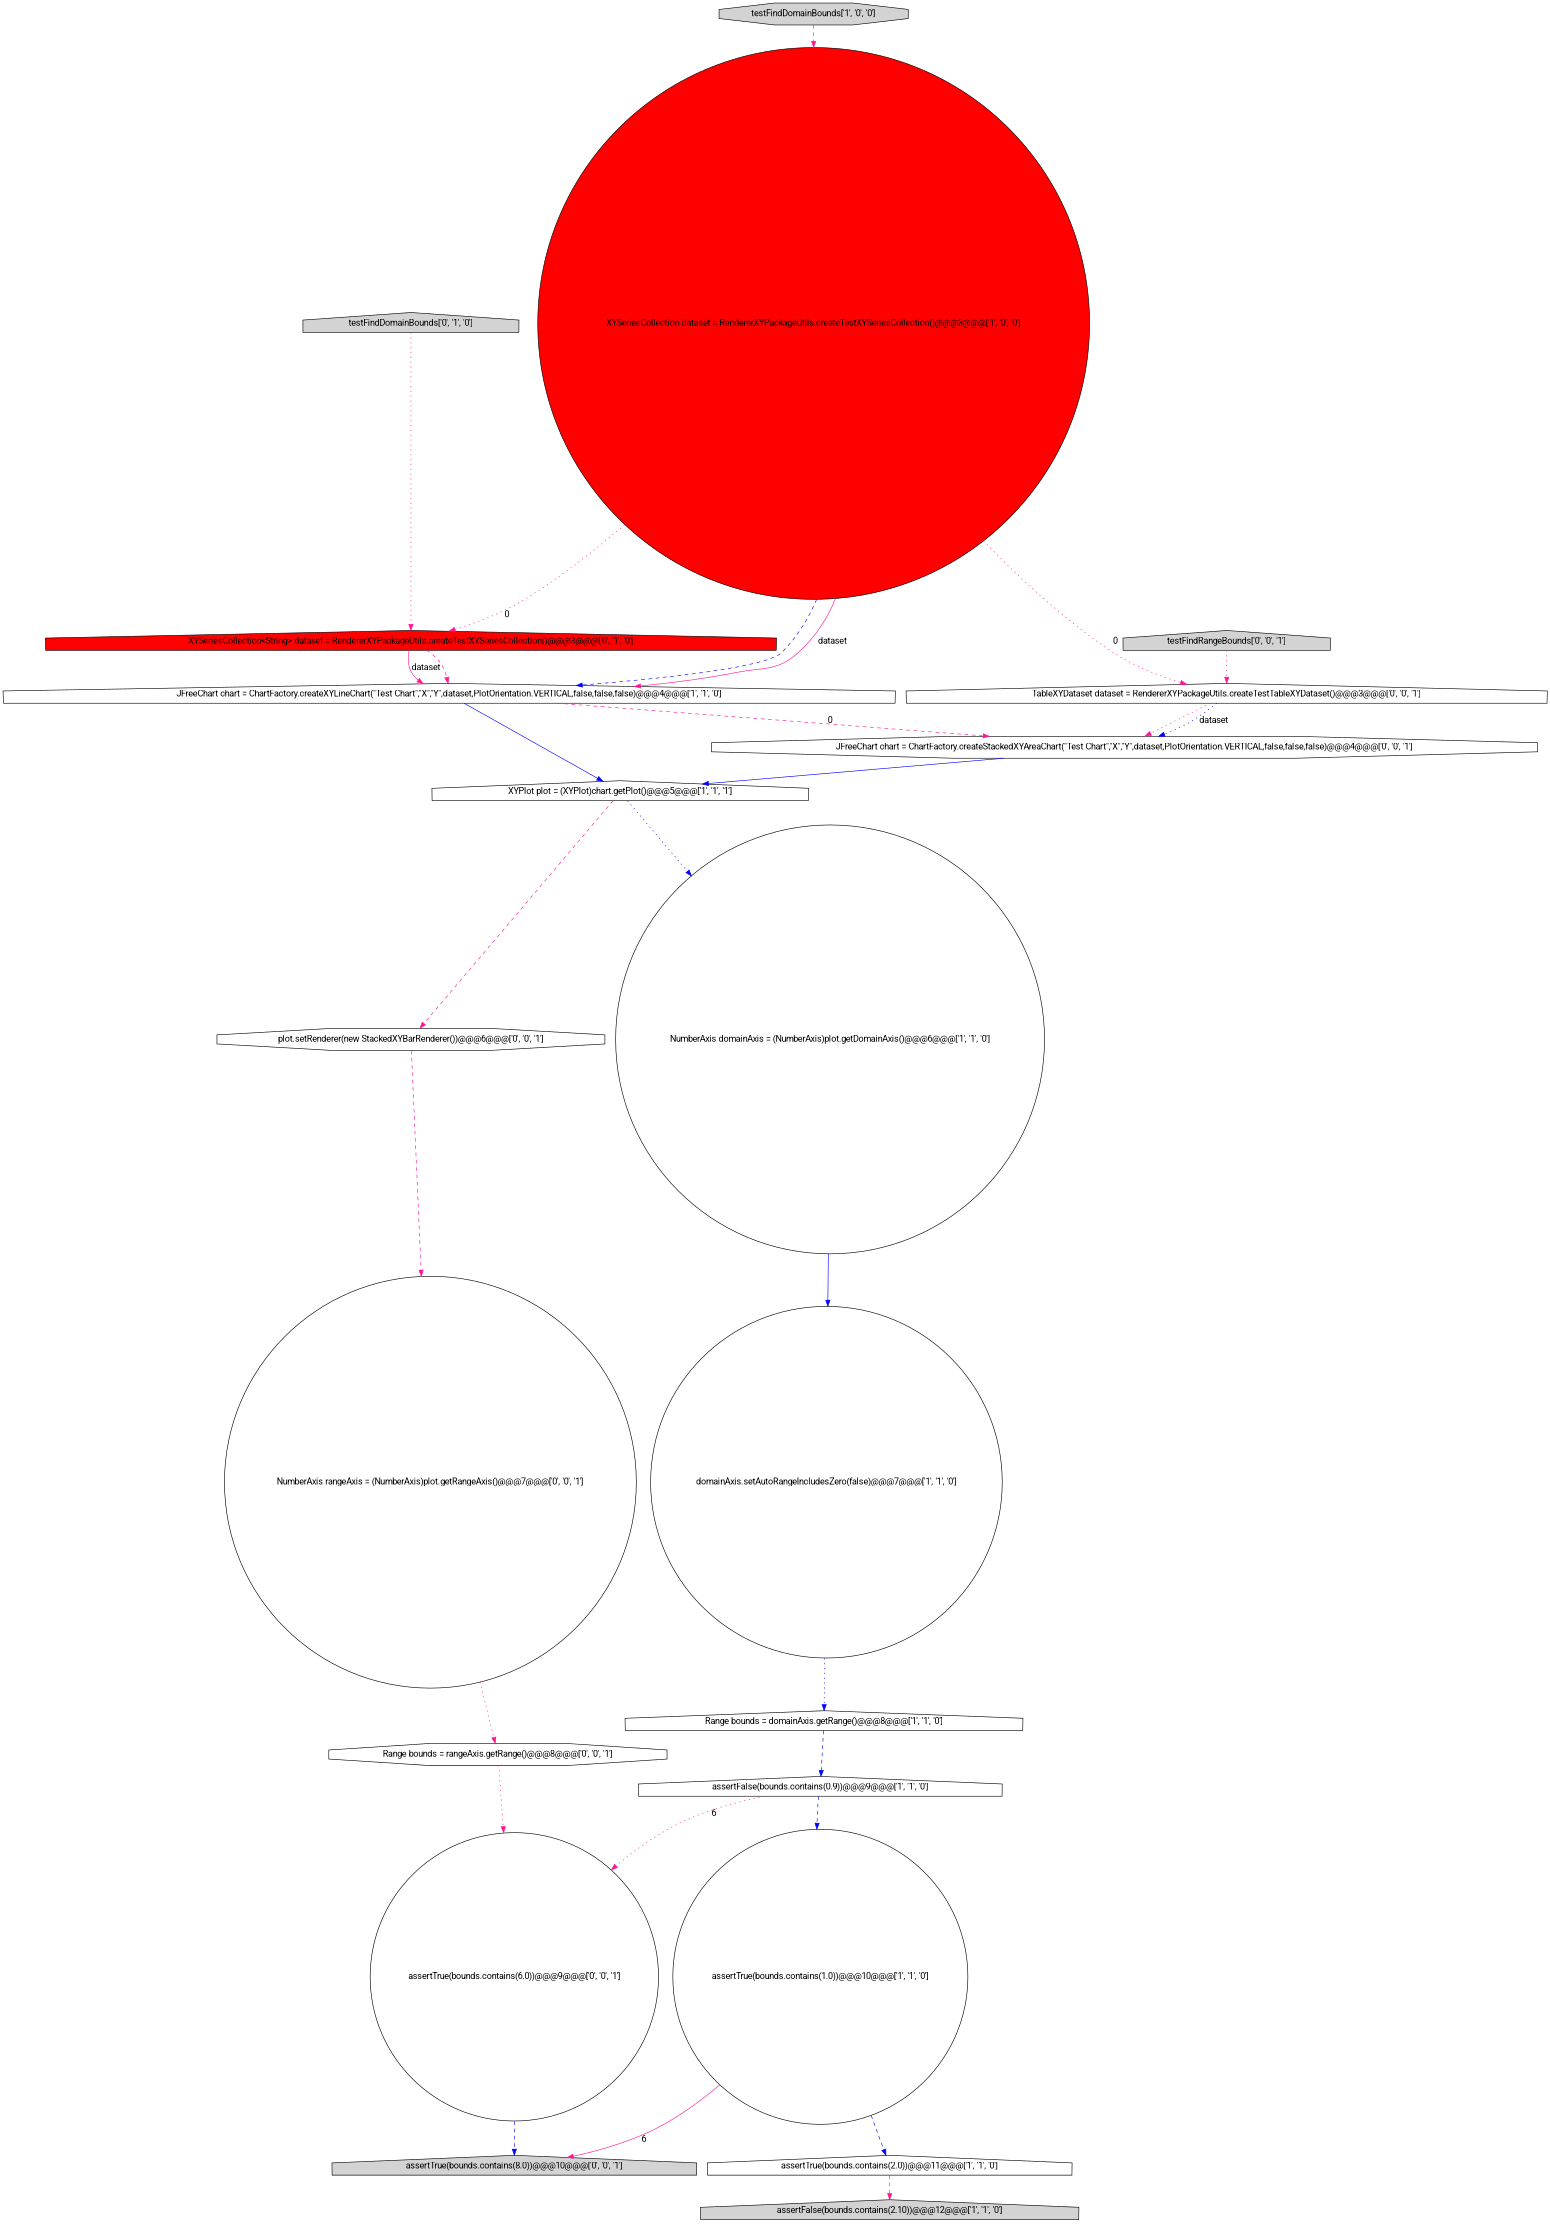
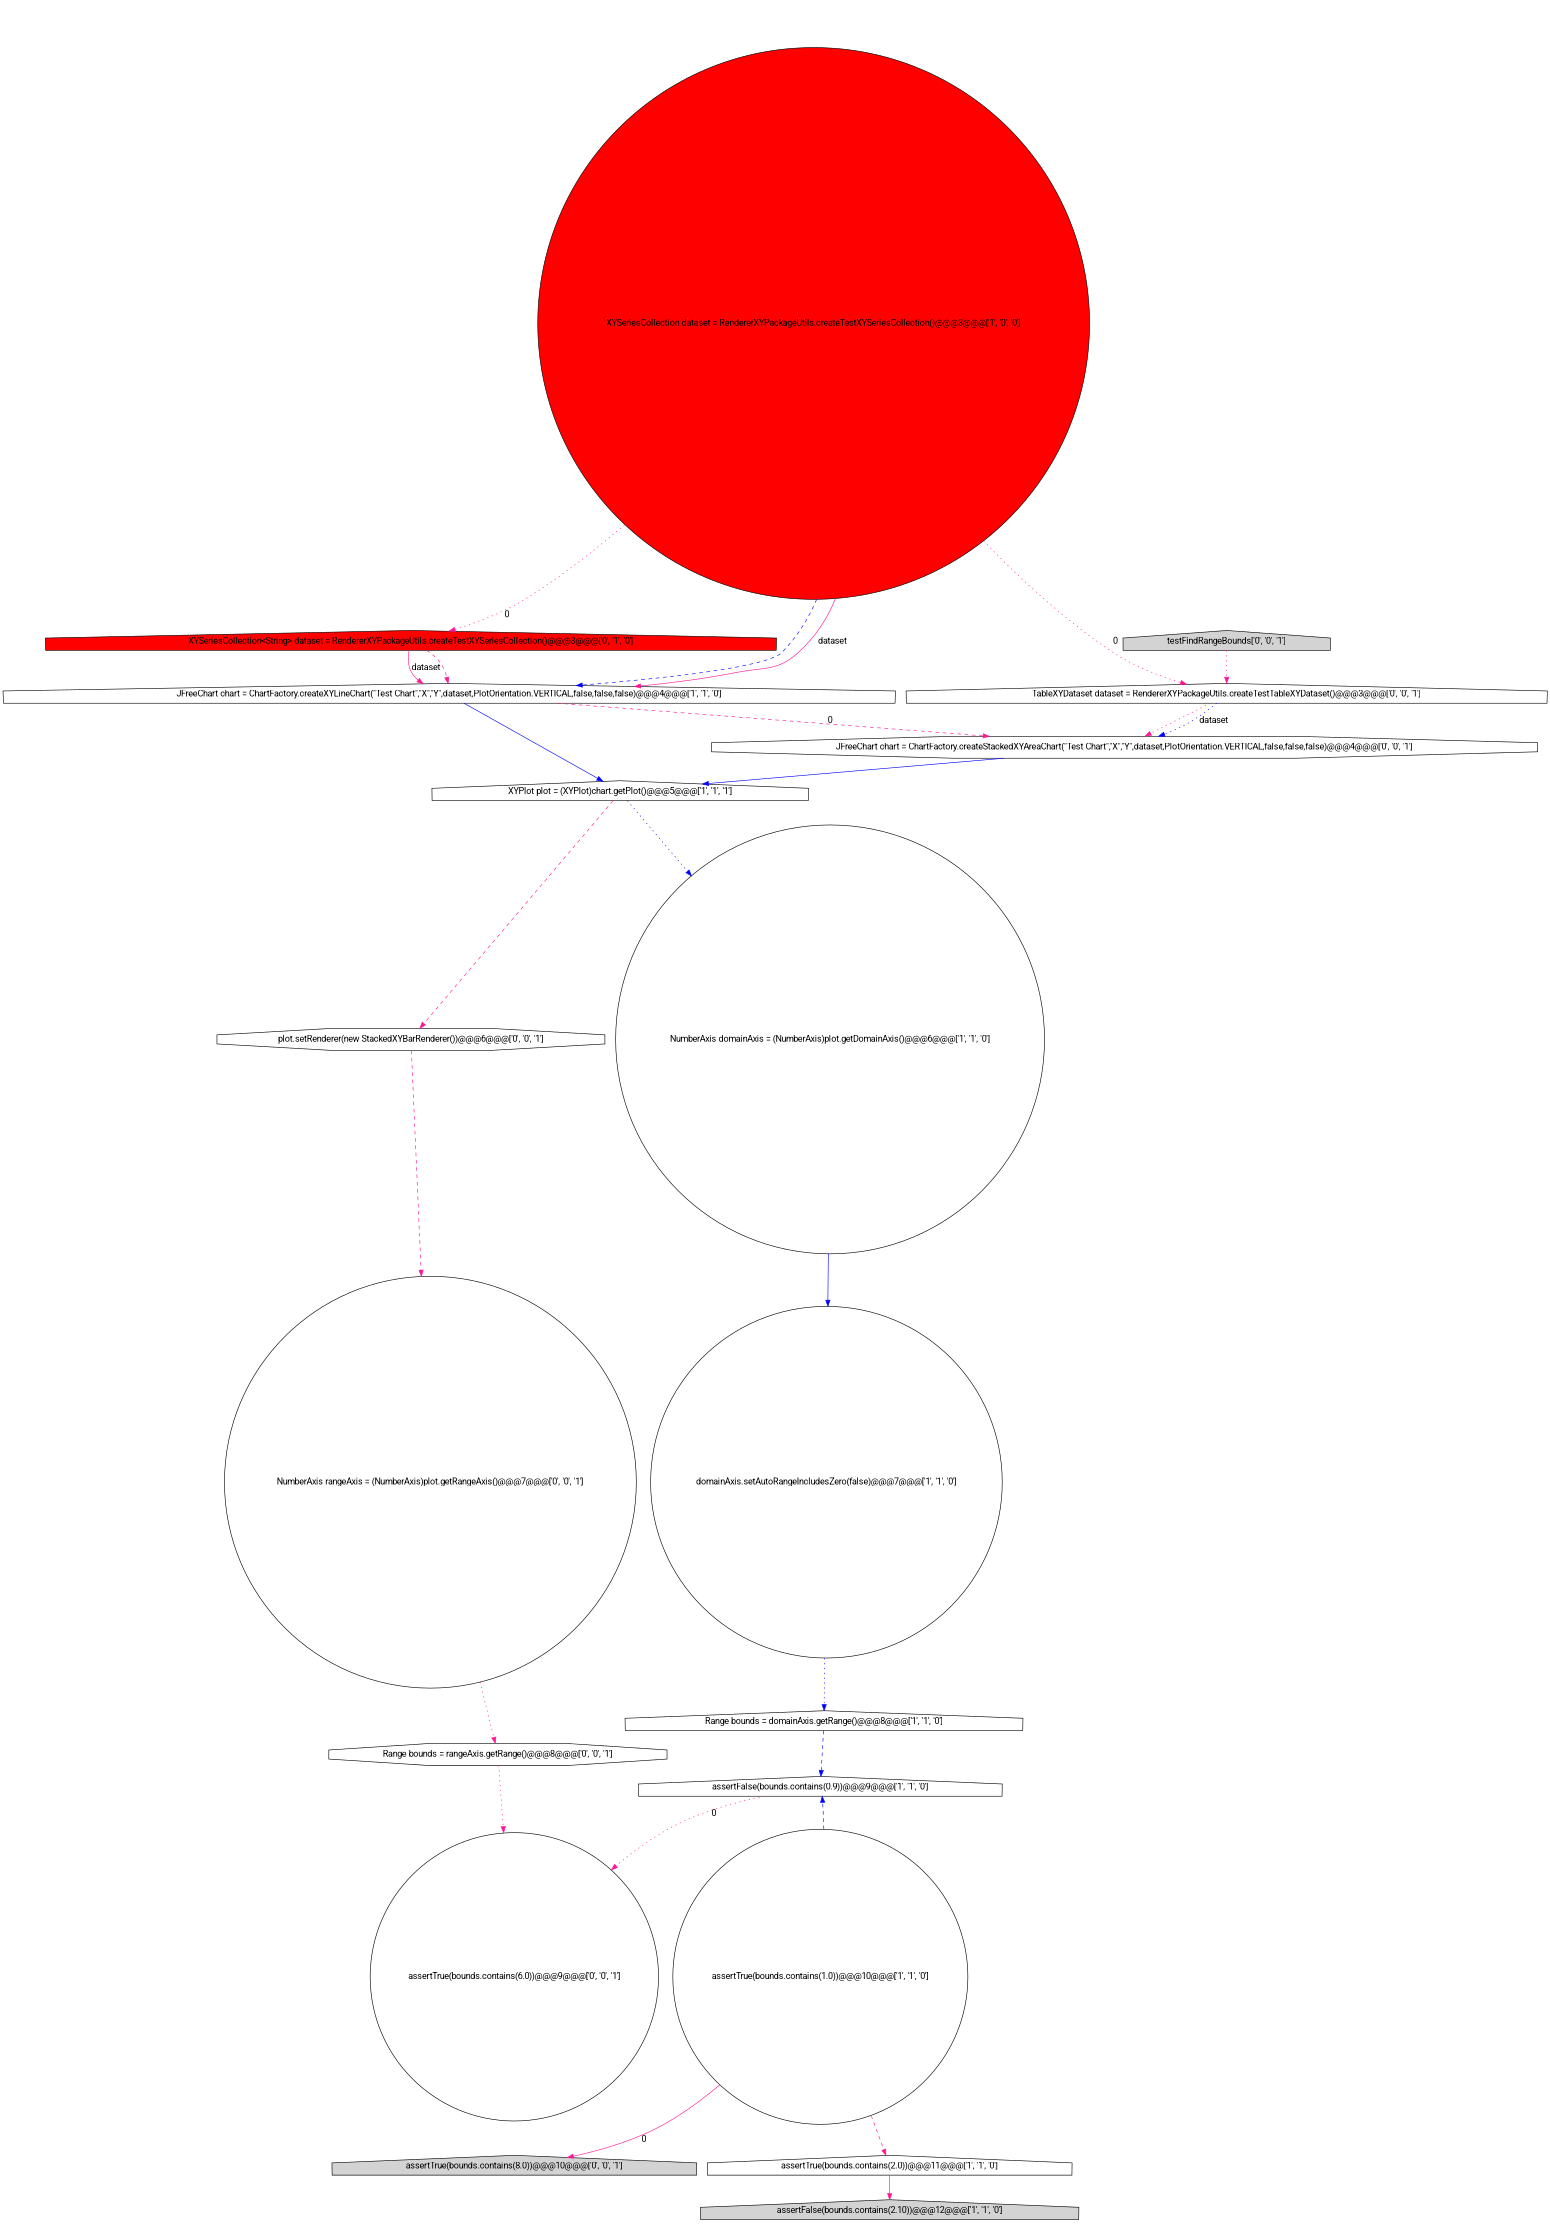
(814, 14) -> none
(411, 323) -> none
(818, 1810) -> (823, 1816)
(714, 1814) -> (714, 1814)
(877, 2133) -> (877, 2133)
(514, 2135) -> none
(644, 2140) -> (644, 2140)
(890, 2184) -> (890, 2184)
